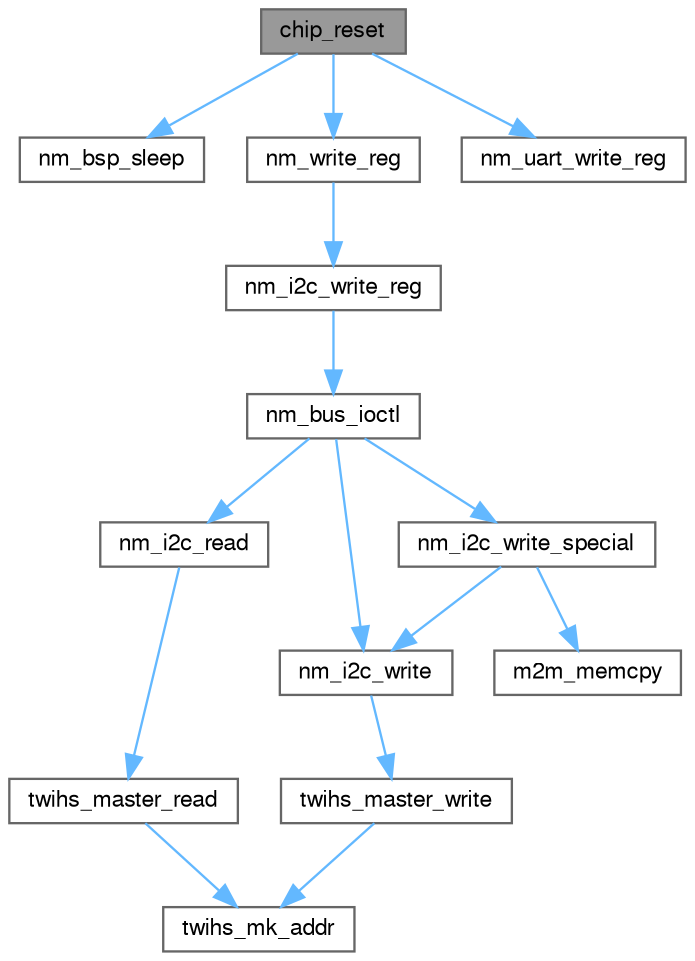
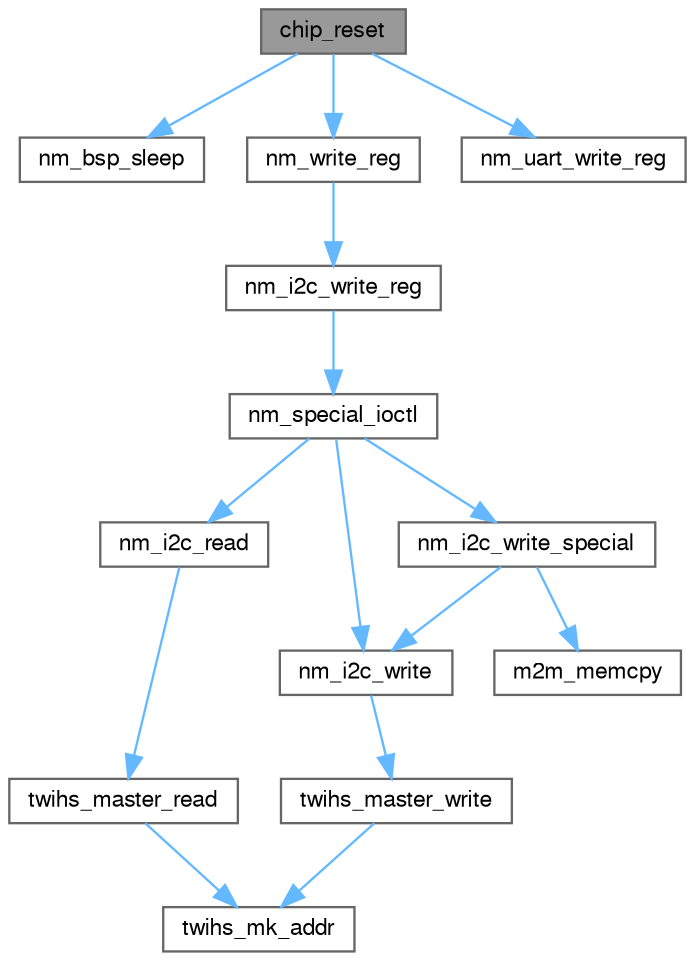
(333, 416) -> (333, 416)
